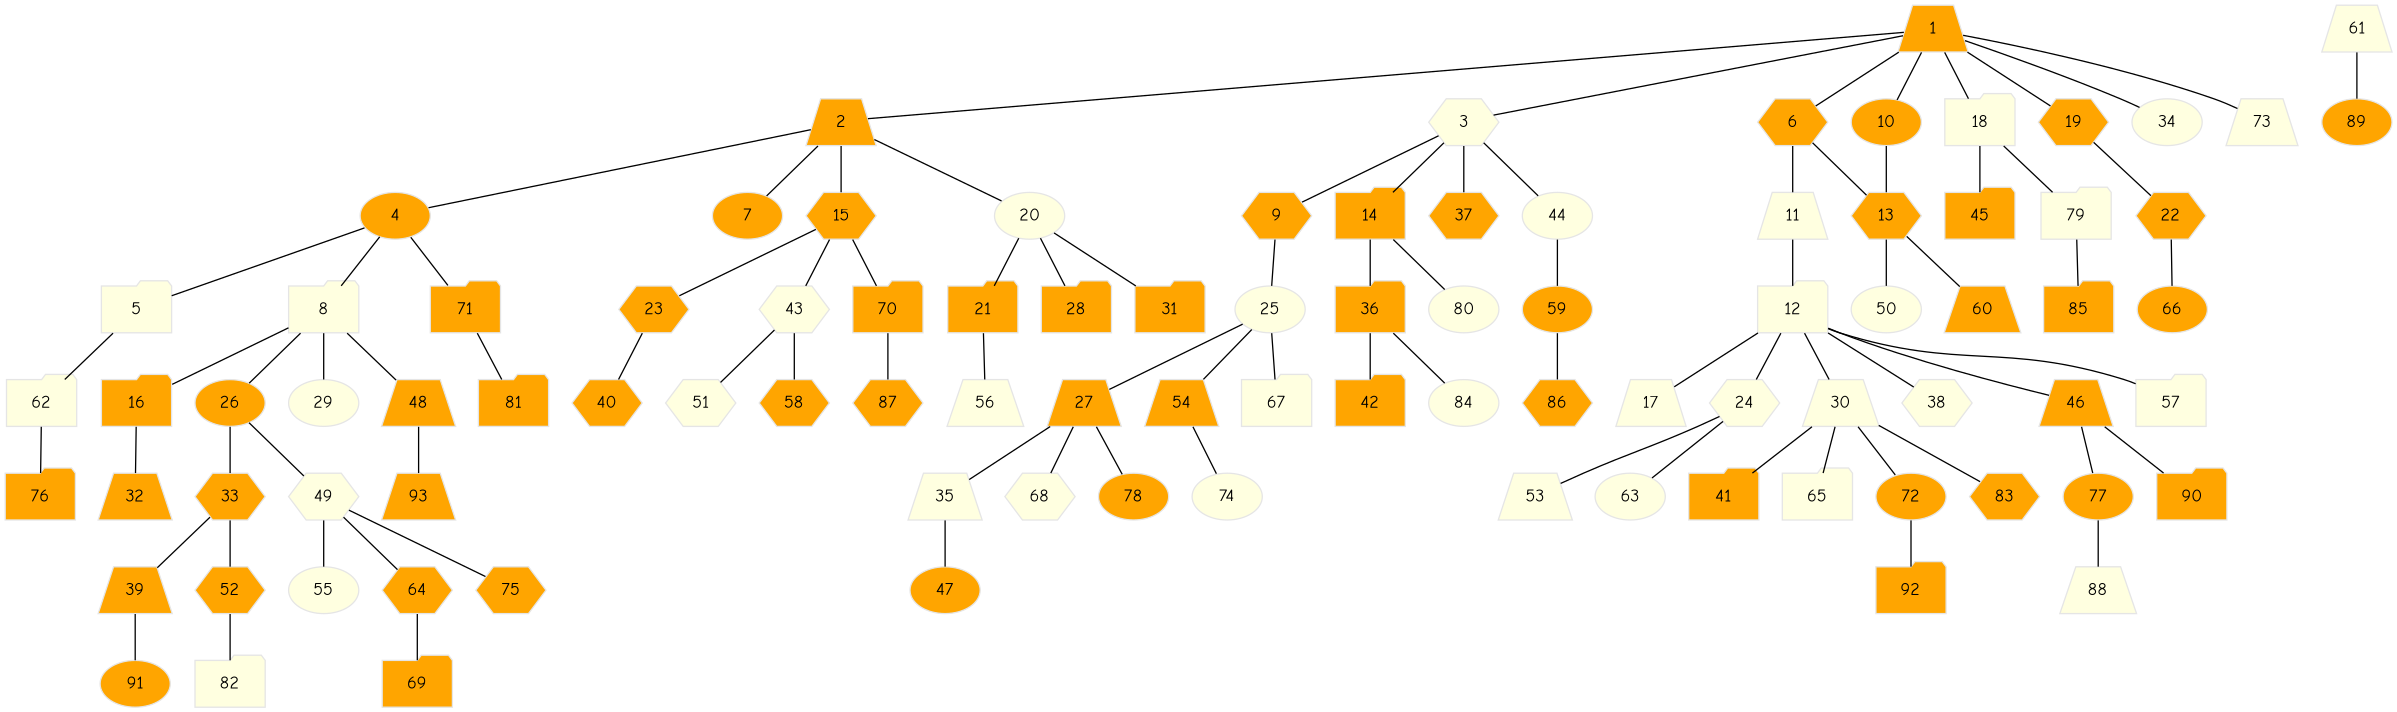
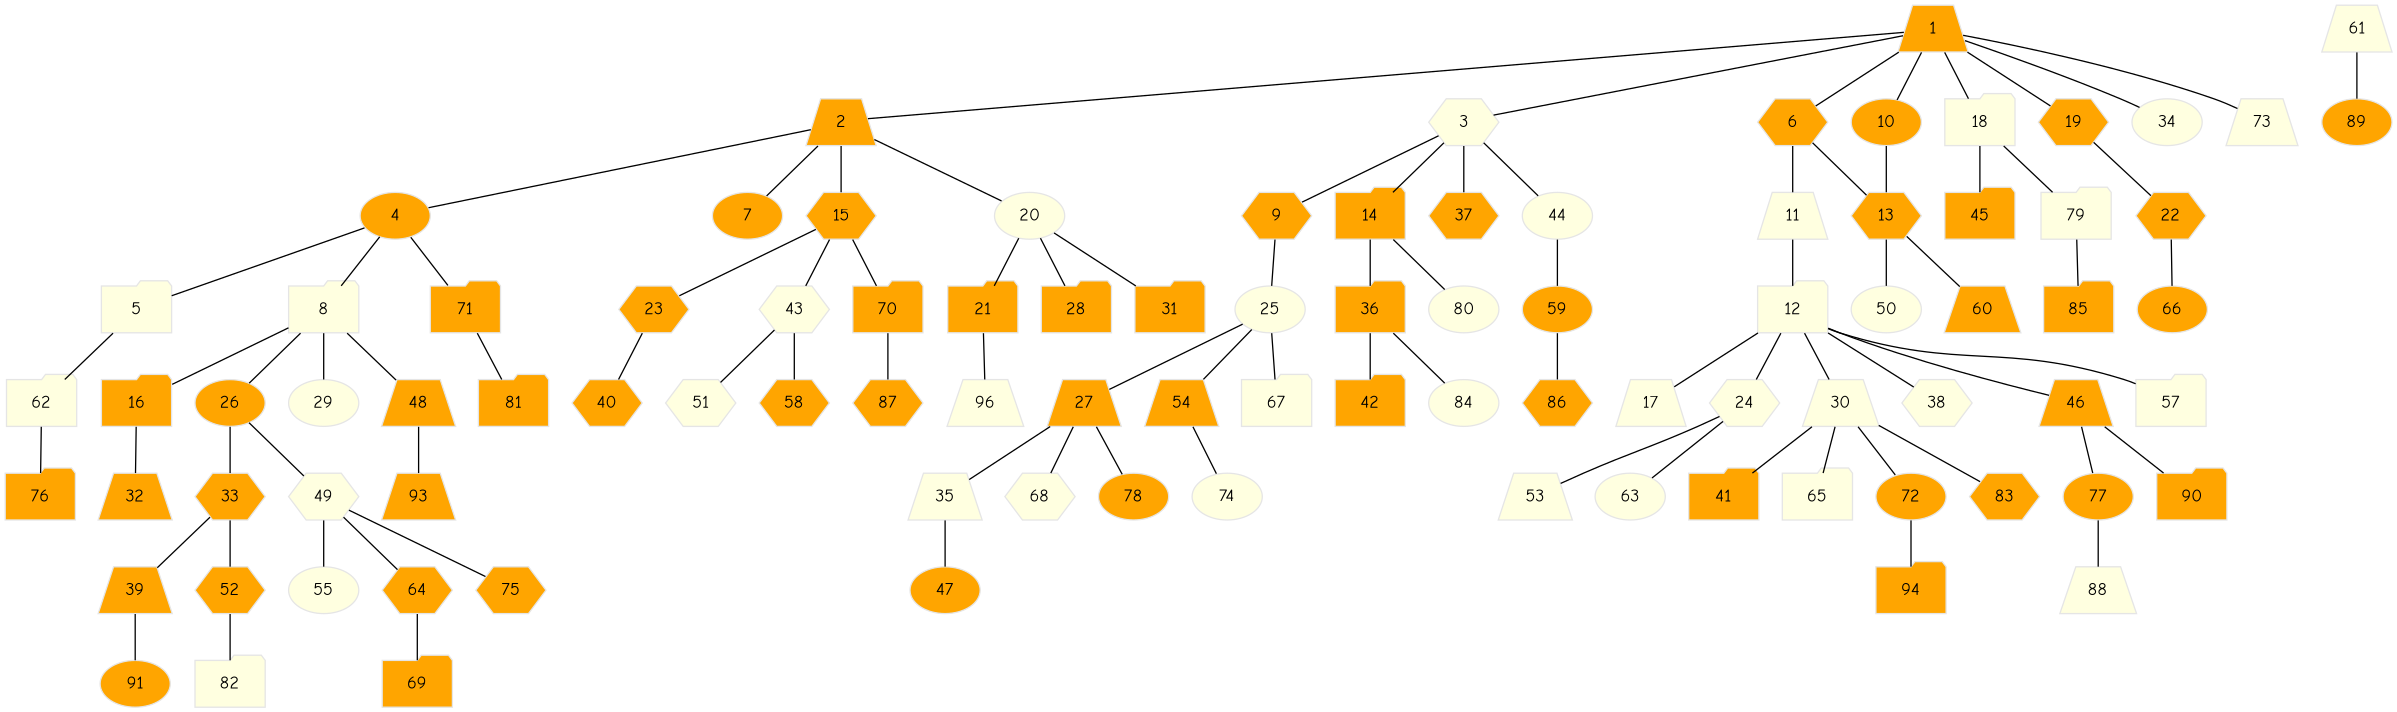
(985, 403) -> (985, 403)
(1911, 590) -> (1911, 590)
